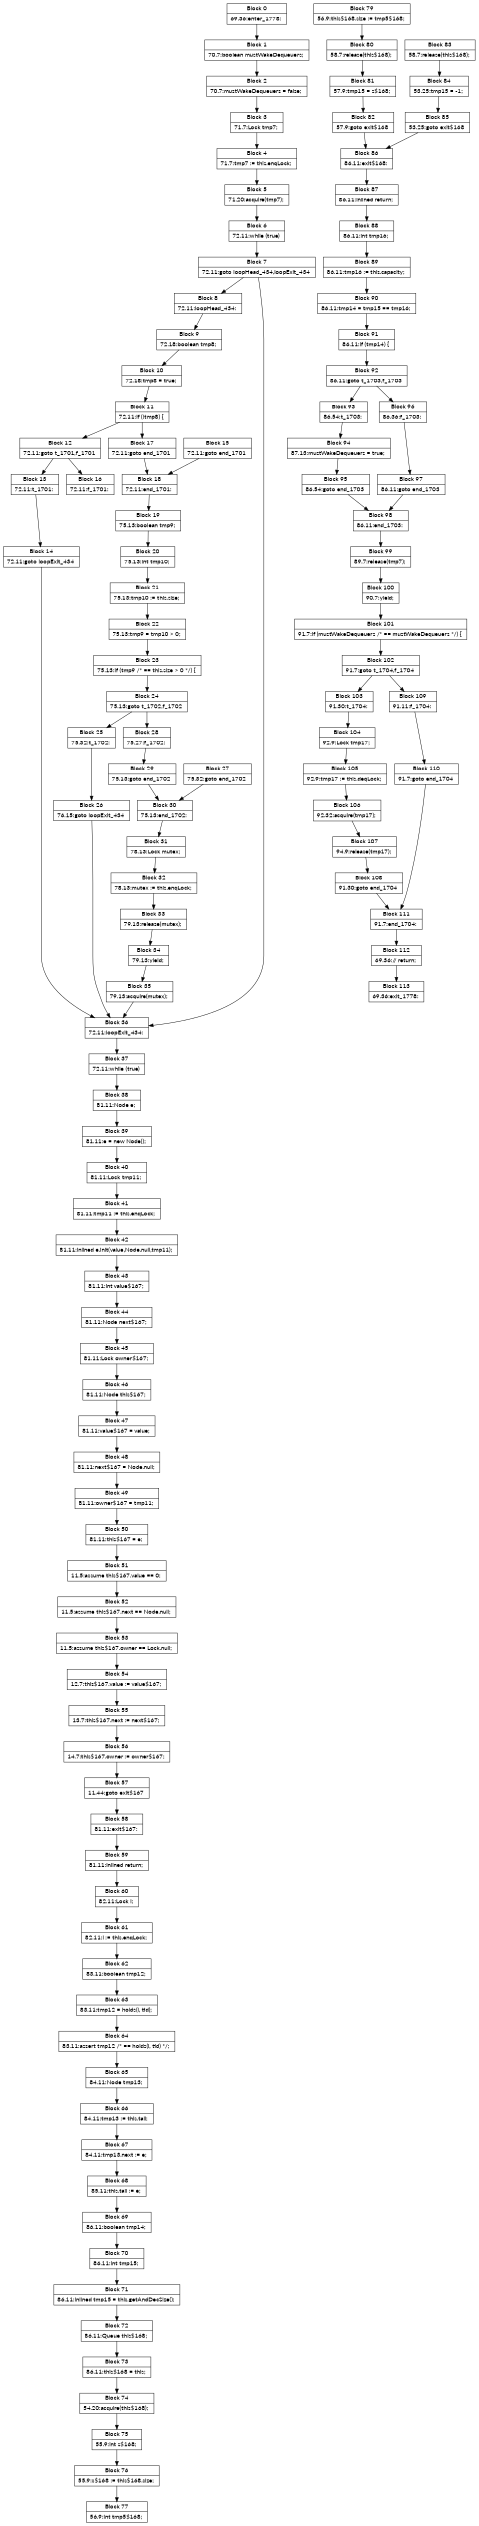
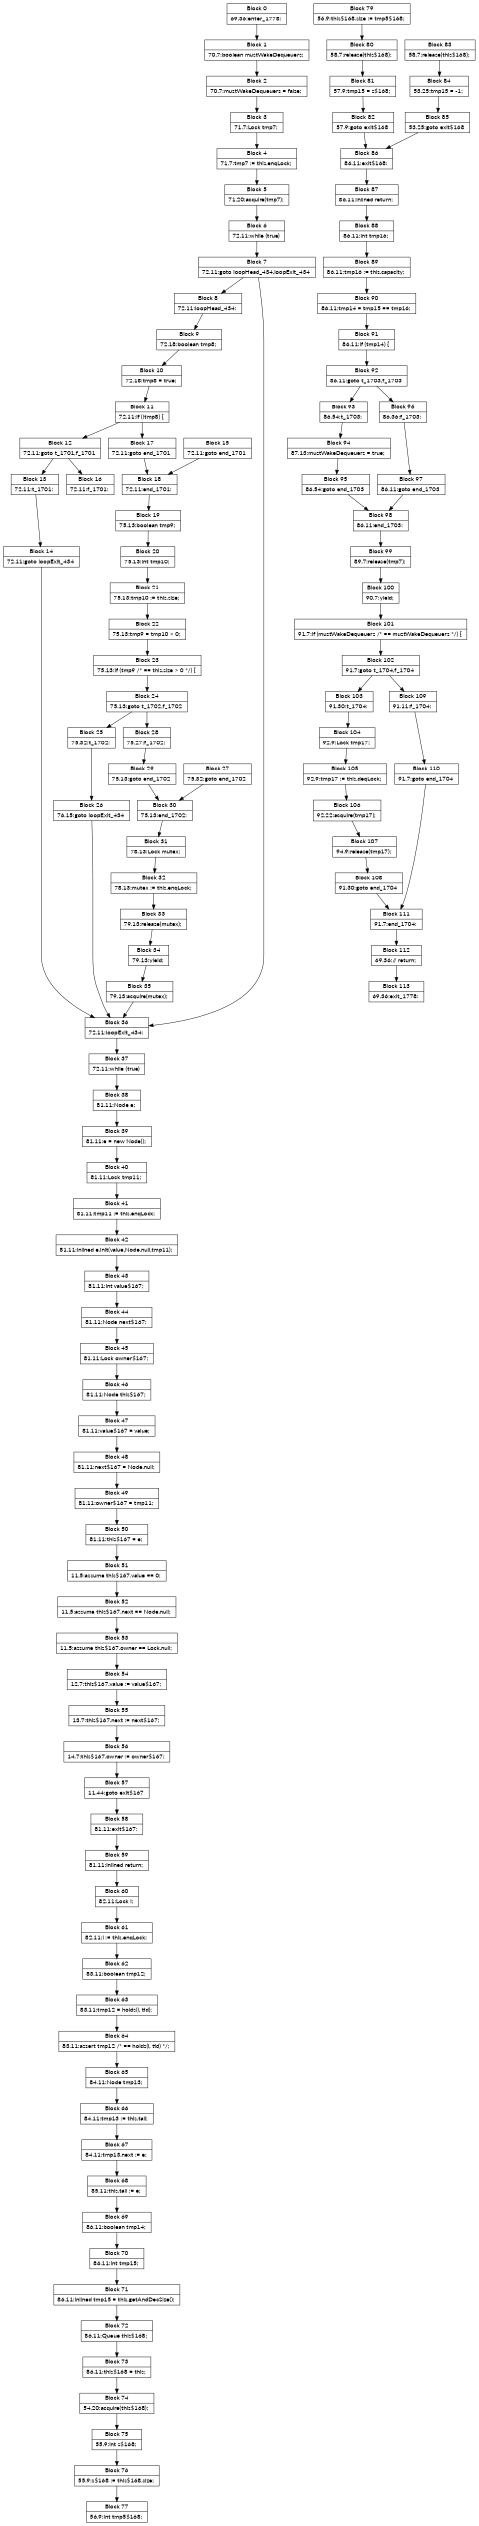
(347, 816) -> (347, 816)
